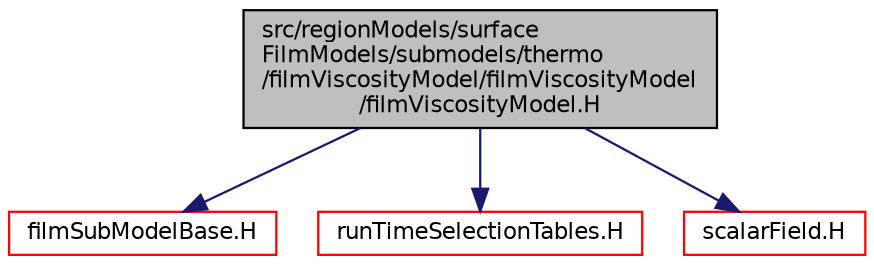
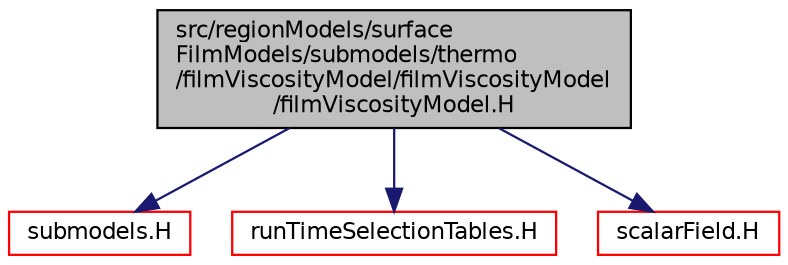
(143, 233) -> (100, 233)
